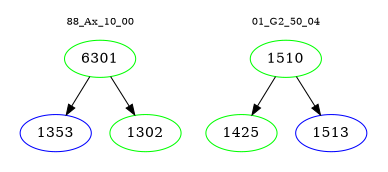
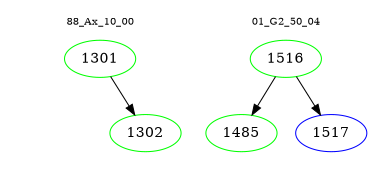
(100, 59) -> (100, 59)
(286, 59) -> (286, 59)
(56, 133) -> none
(241, 133) -> (241, 133)
(331, 133) -> (331, 133)
